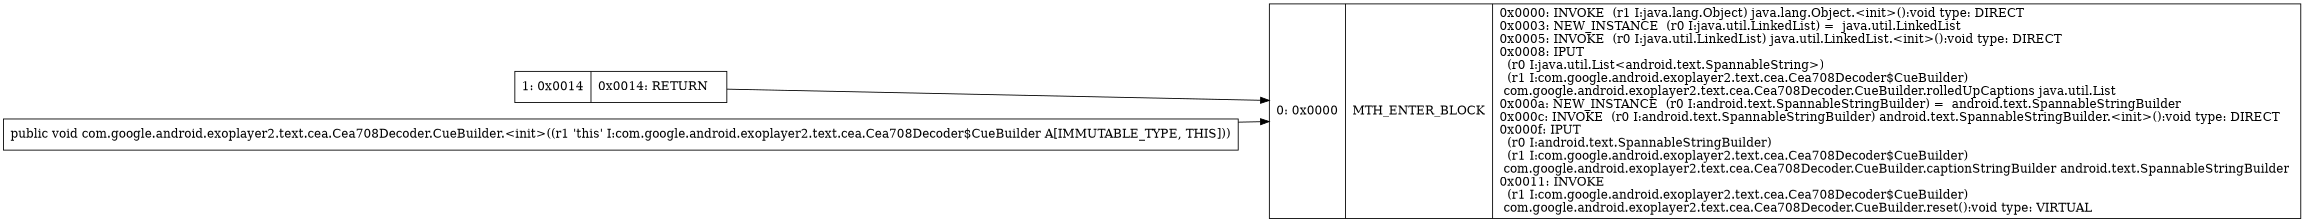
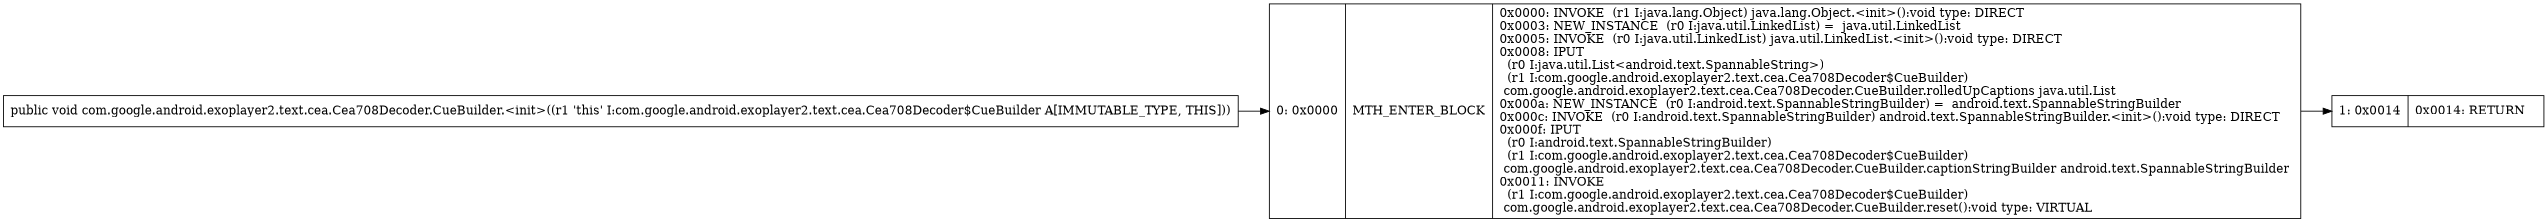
(994, 95) -> (2312, 111)
